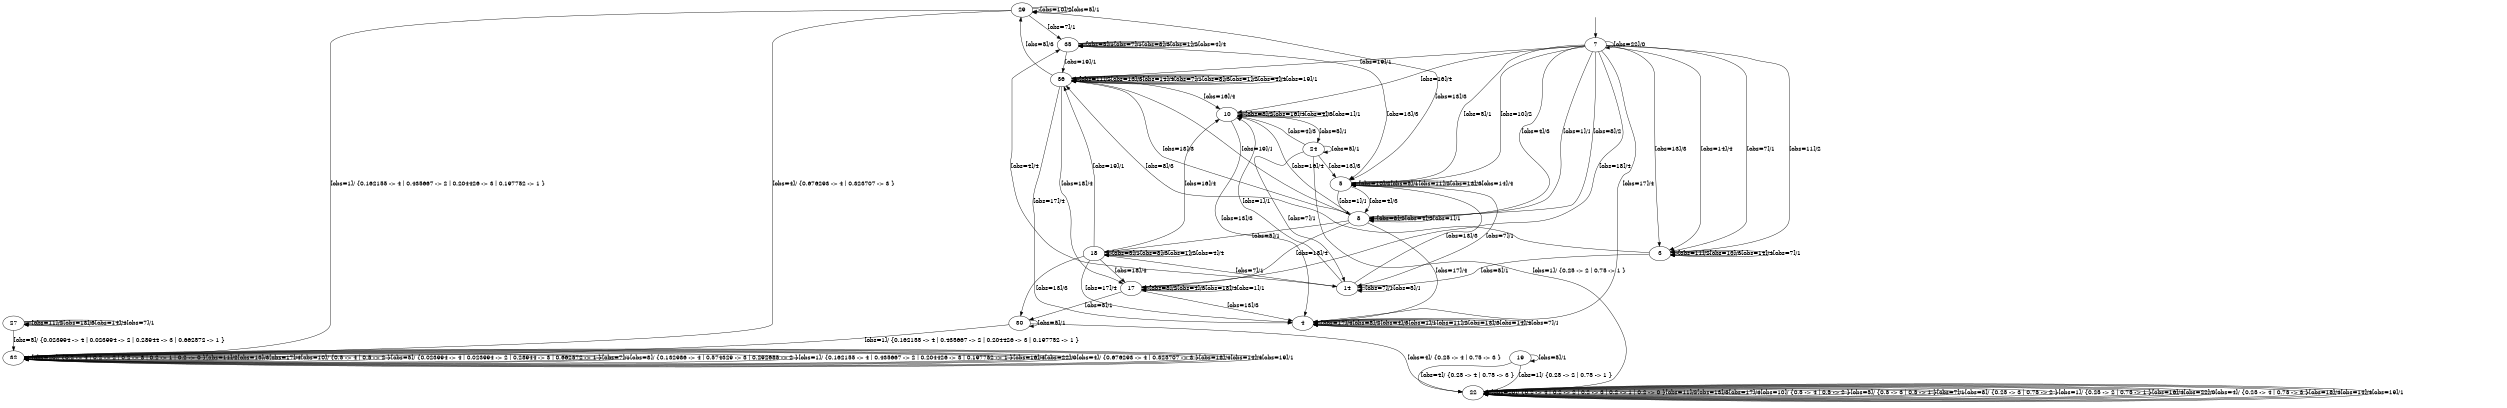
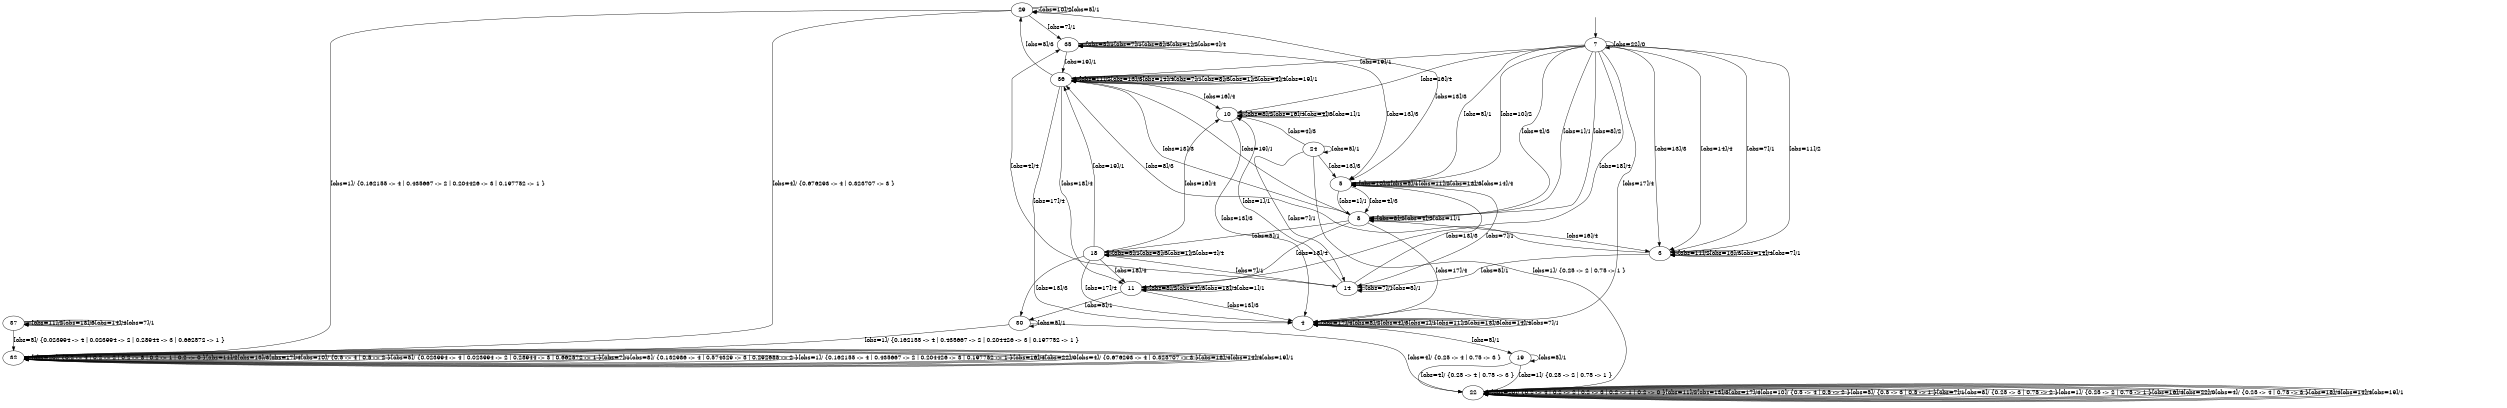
(1298, 120) -> none
(1291, 169) -> (1515, 233)
(1131, 288) -> (1131, 288)
(14, 323) -> (14, 323)
none -> (1412, 333)
